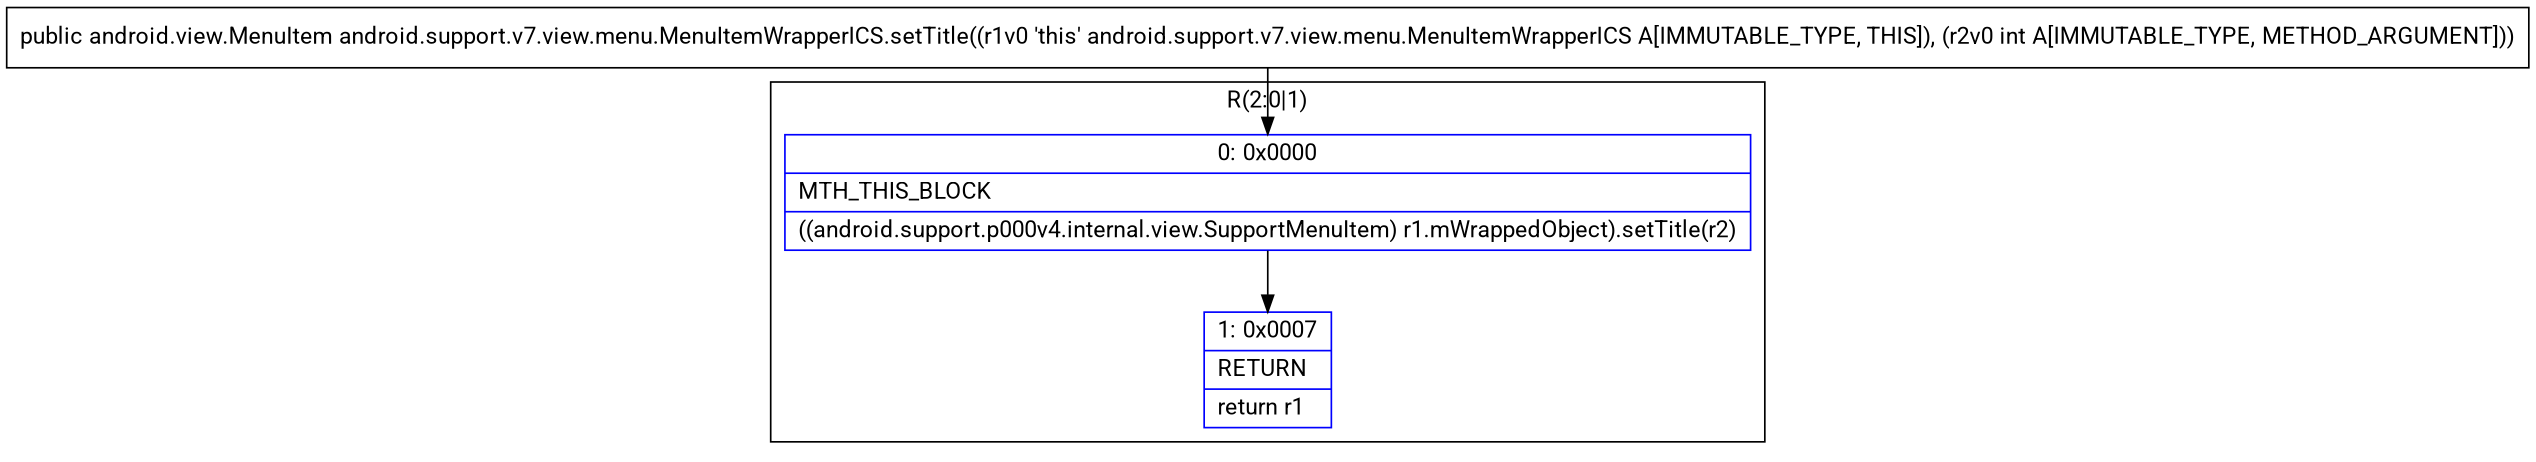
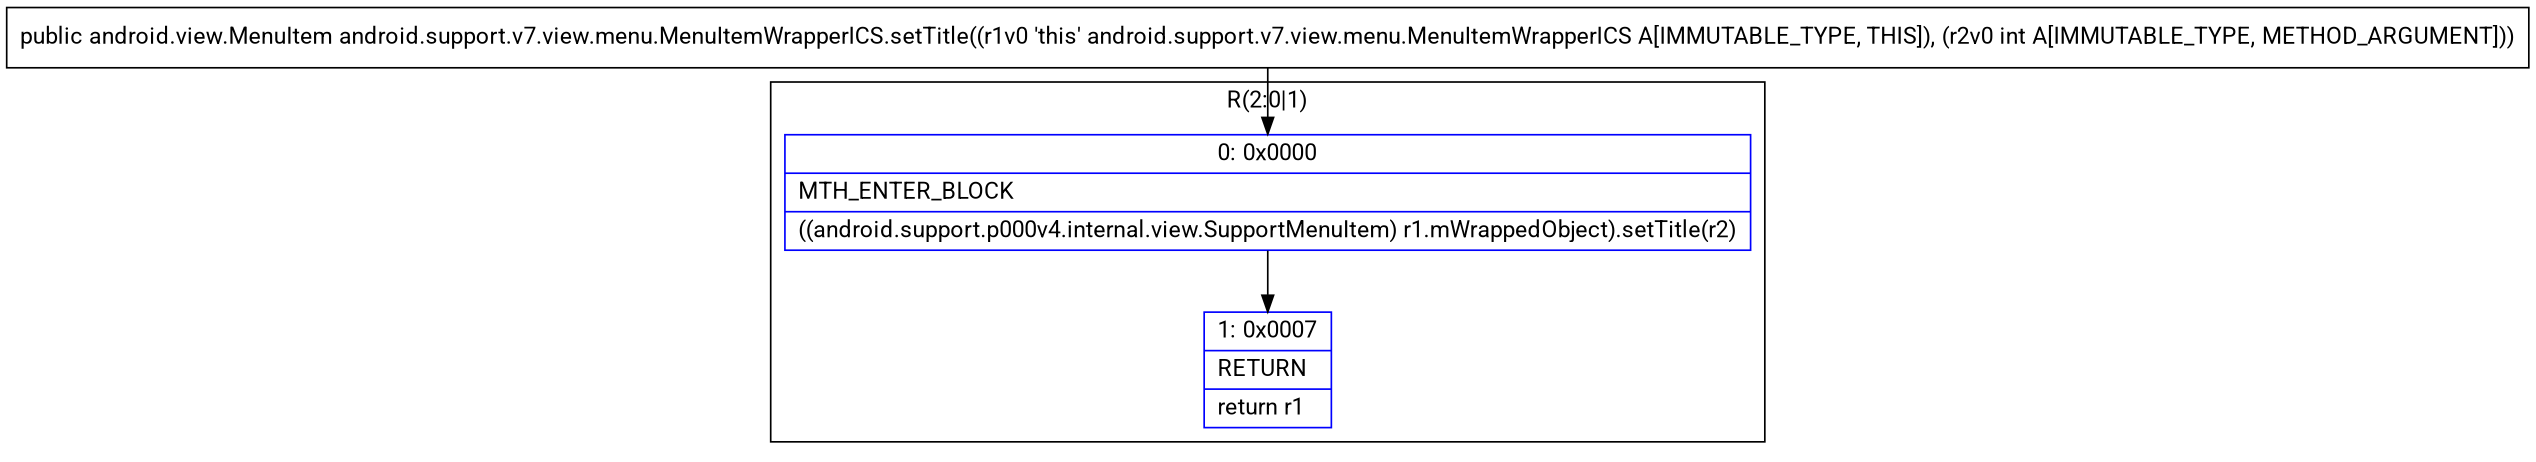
(895, 192) -> (907, 192)
